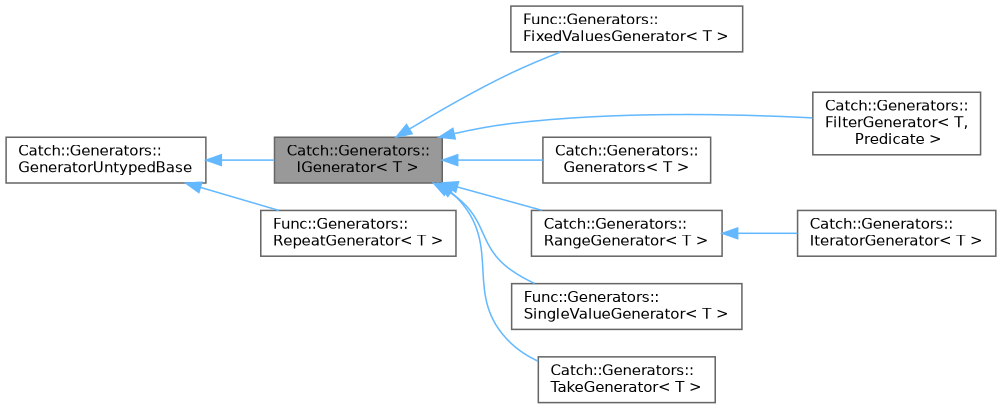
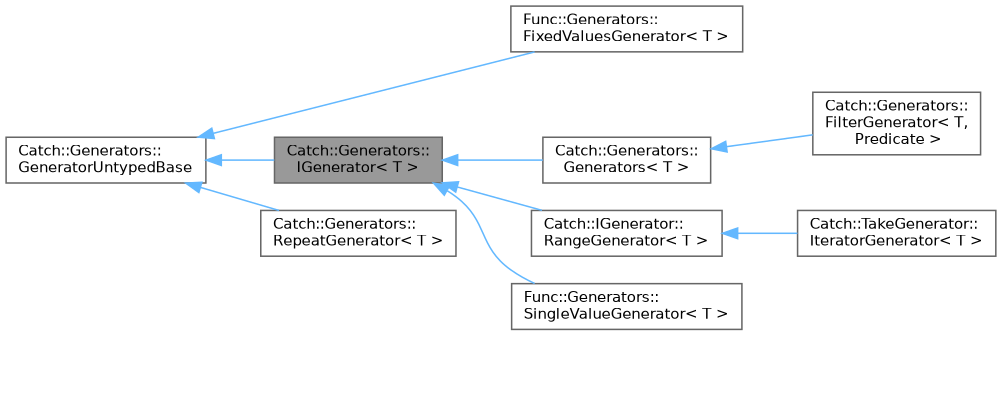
(483, 87) -> (374, 93)
(633, 115) -> (770, 141)
(358, 233) -> (358, 233)
(627, 233) -> (627, 233)
(897, 233) -> (897, 233)
(627, 380) -> none
